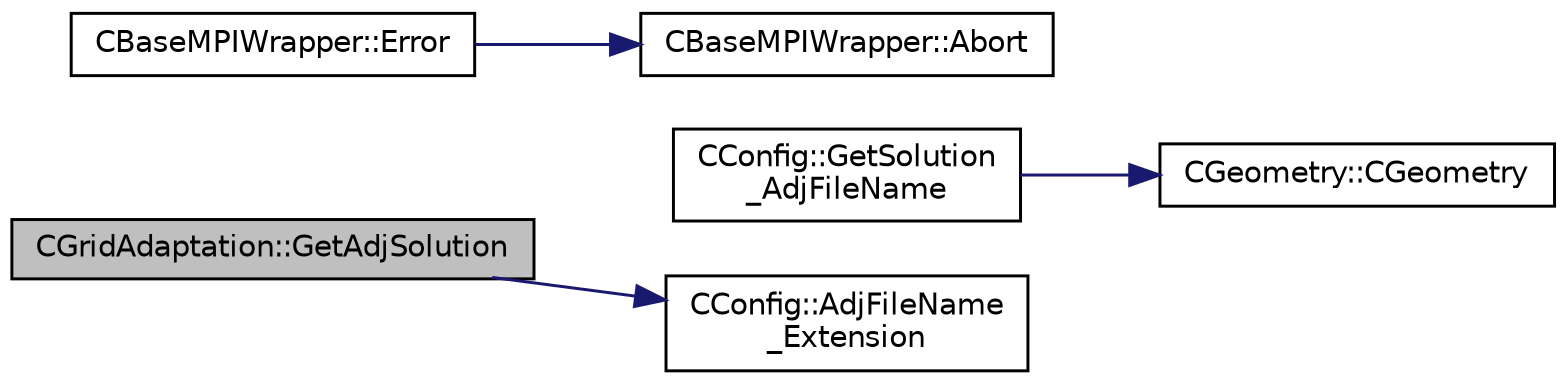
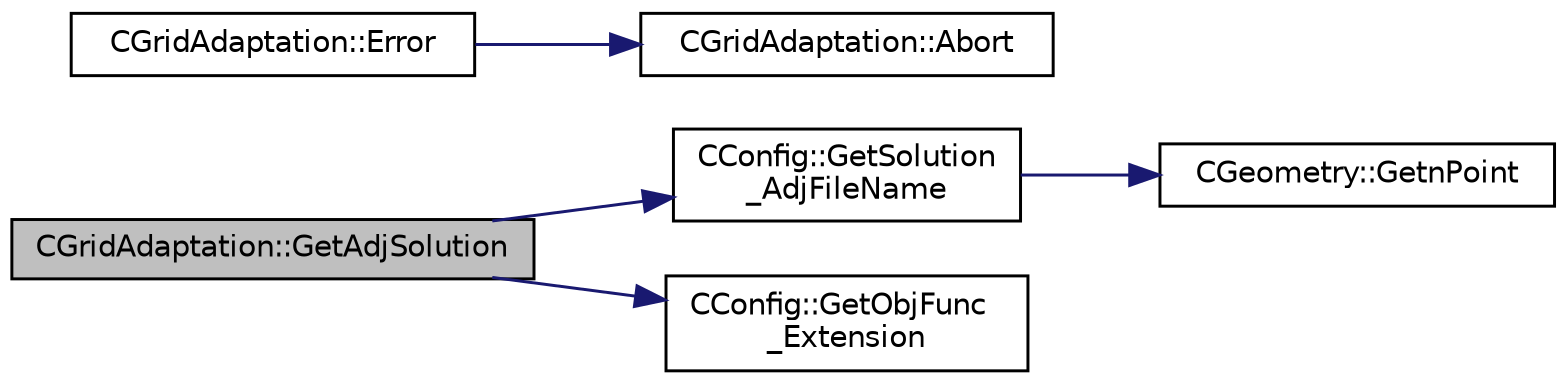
(273, 44) -> (273, 44)
(847, 44) -> (847, 44)
(1357, 175) -> (1357, 175)
none -> (568, 211)
(847, 323) -> (847, 323)
